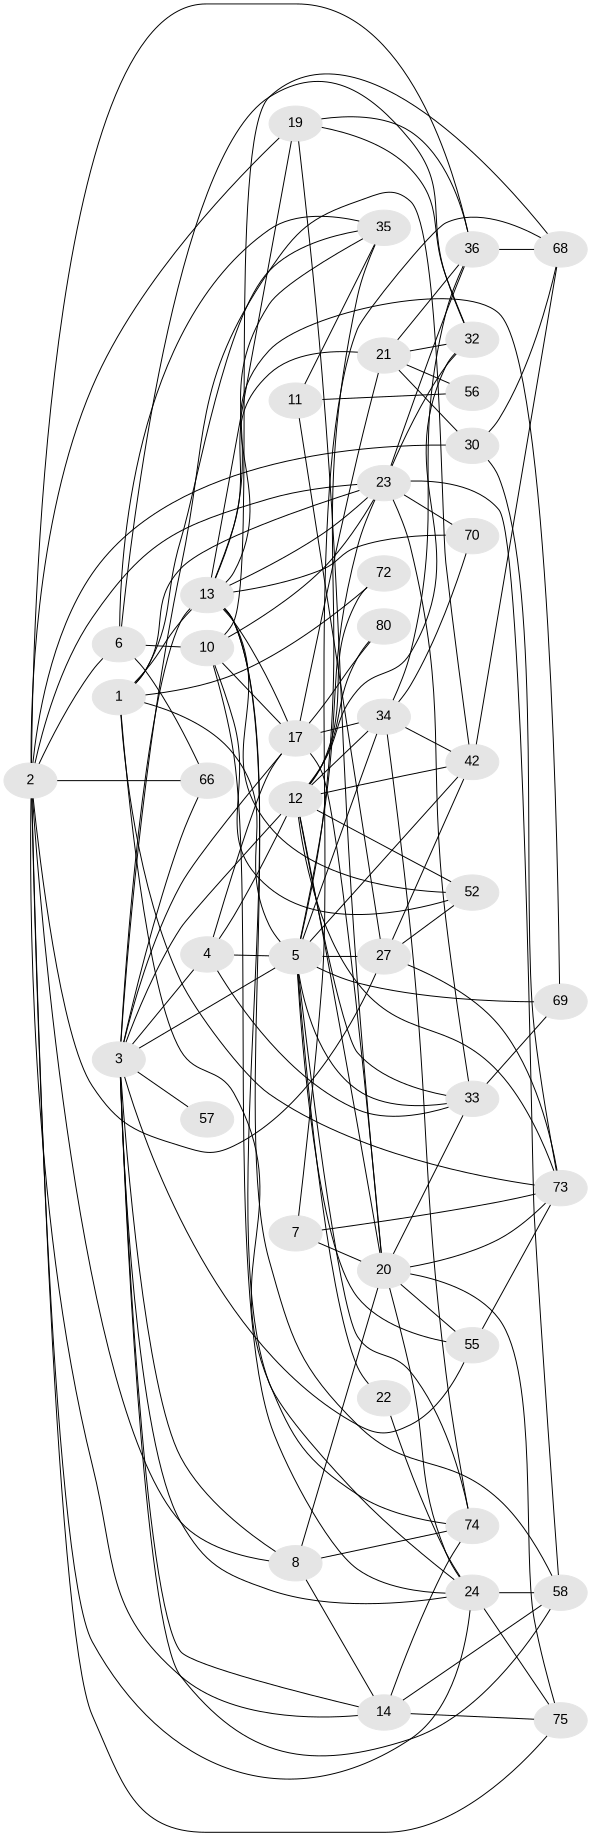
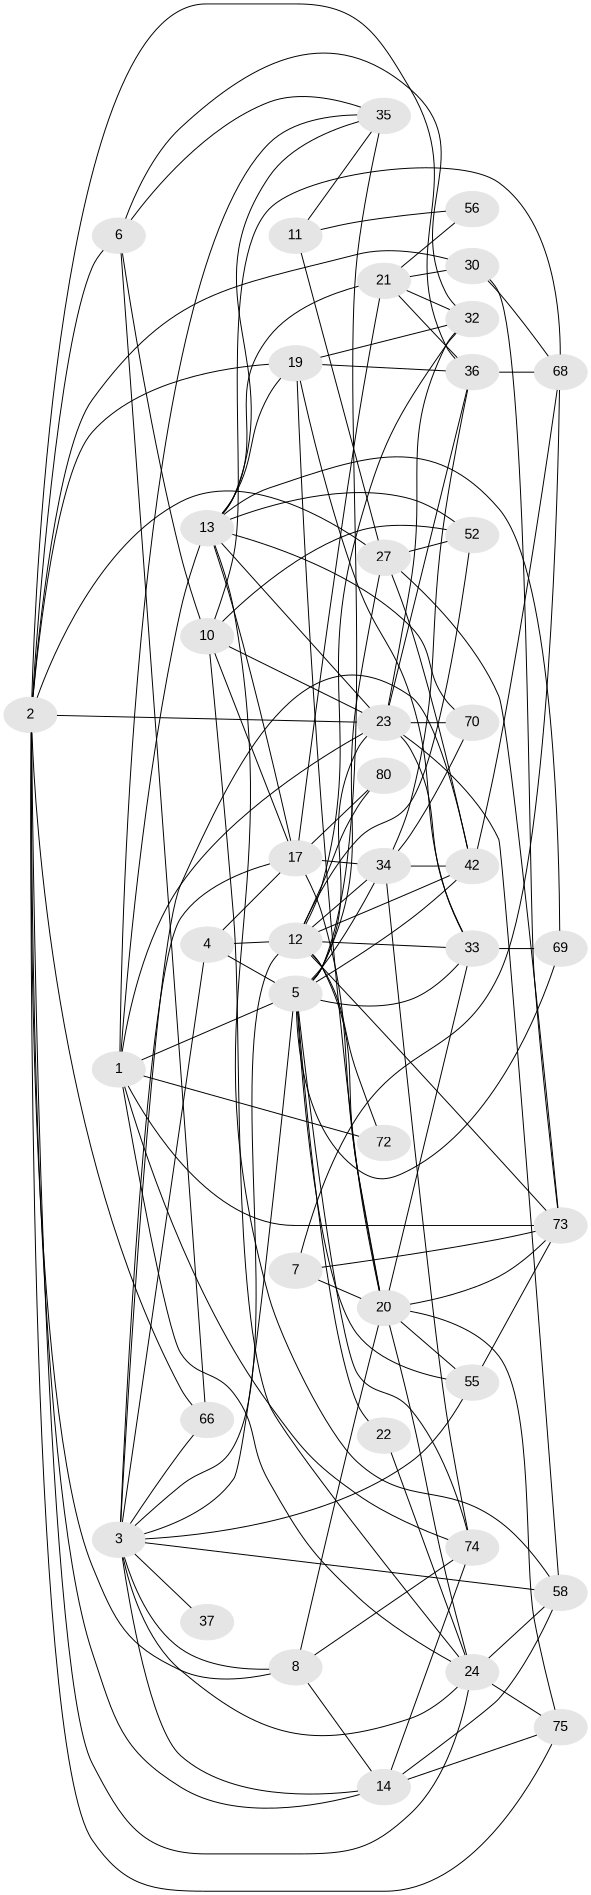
(140, 822) -> none
(324, 1090) -> (385, 641)
(207, 1119) -> (207, 1622)
(249, 1130) -> (238, 1400)
